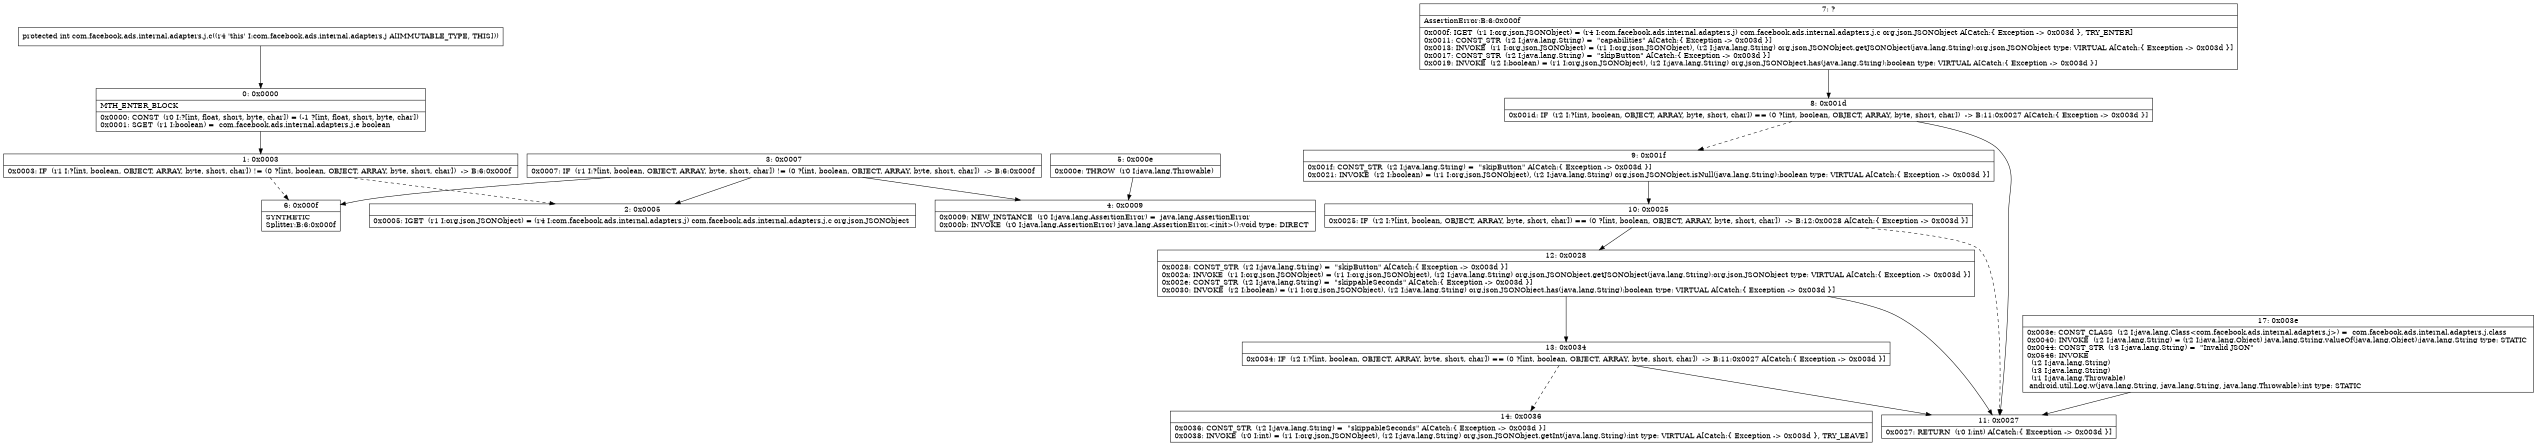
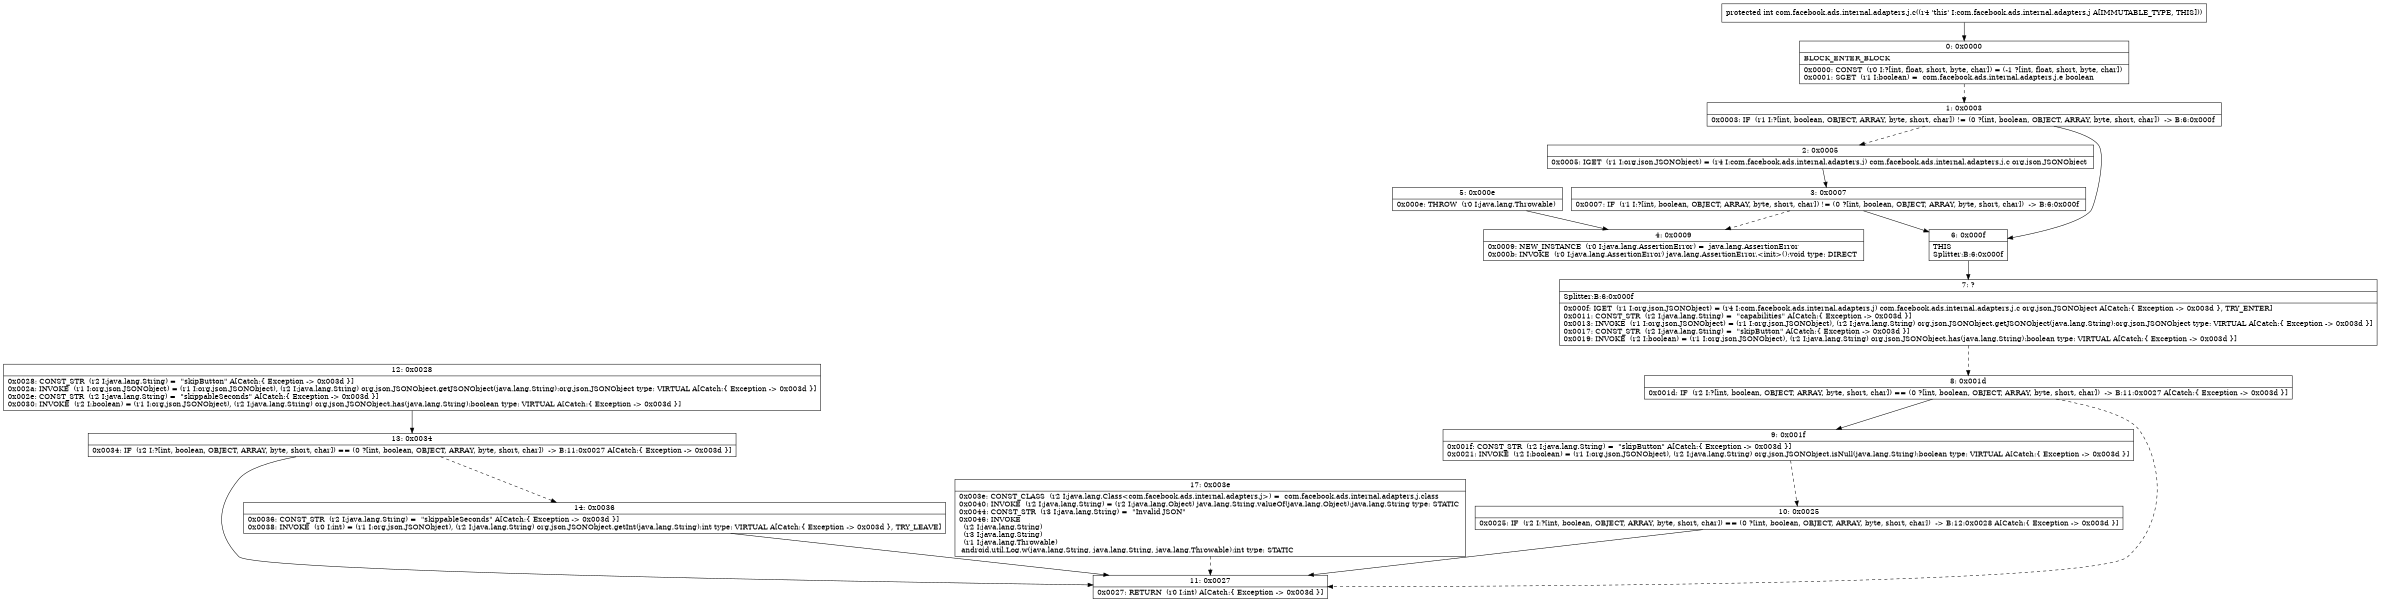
(1472, 21) -> (1599, 297)
(1829, 81) -> (1968, 358)
(139, 106) -> (1847, 58)
(1747, 135) -> (1887, 413)
(261, 140) -> (1964, 91)
(278, 187) -> (2096, 195)
(939, 188) -> (1760, 219)
(716, 190) -> (1824, 175)
(1649, 190) -> (1794, 481)
(288, 217) -> (1943, 247)
(2009, 234) -> (1845, 580)
(1618, 237) -> none
none -> (1968, 268)
(1989, 268) -> (1508, 552)
(1922, 333) -> (917, 554)
(2060, 356) -> (992, 520)
(2089, 403) -> (1210, 563)
